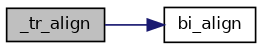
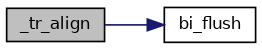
(210, 25) -> (210, 25)
